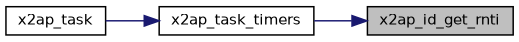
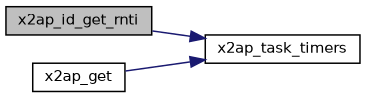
(56, 21) -> (79, 77)
(333, 21) -> (171, 34)
